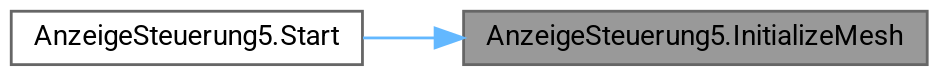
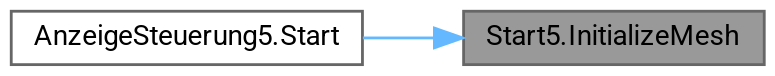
(695, 38) -> (614, 38)
